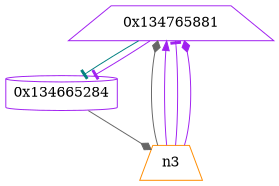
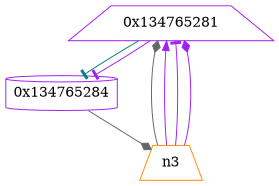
(171, 23) -> (171, 23)
(62, 93) -> (62, 93)
